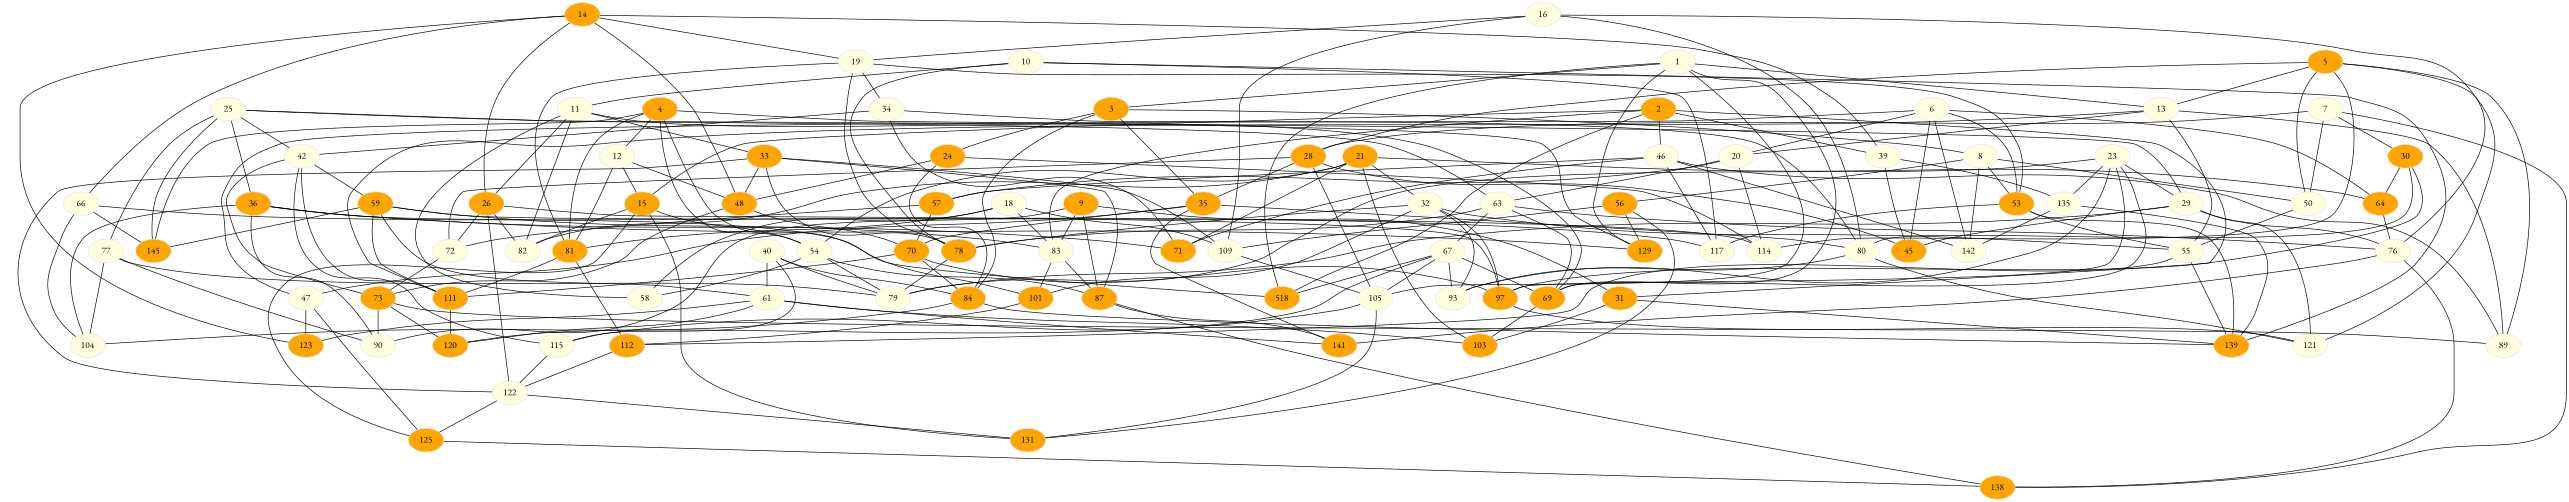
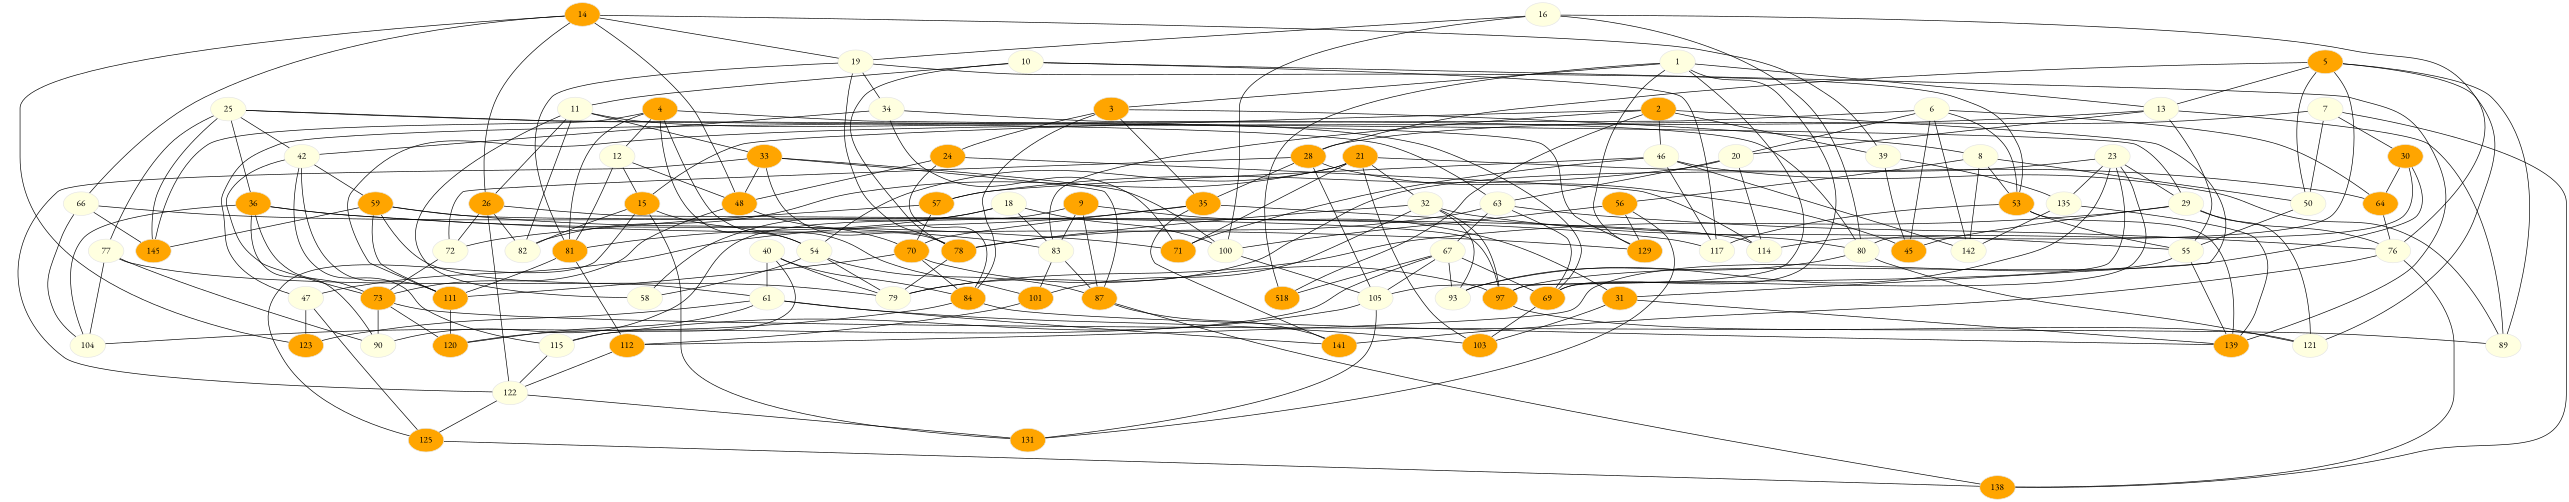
(1226, 251) -> (1226, 251)
(965, 273) -> (286, 267)
